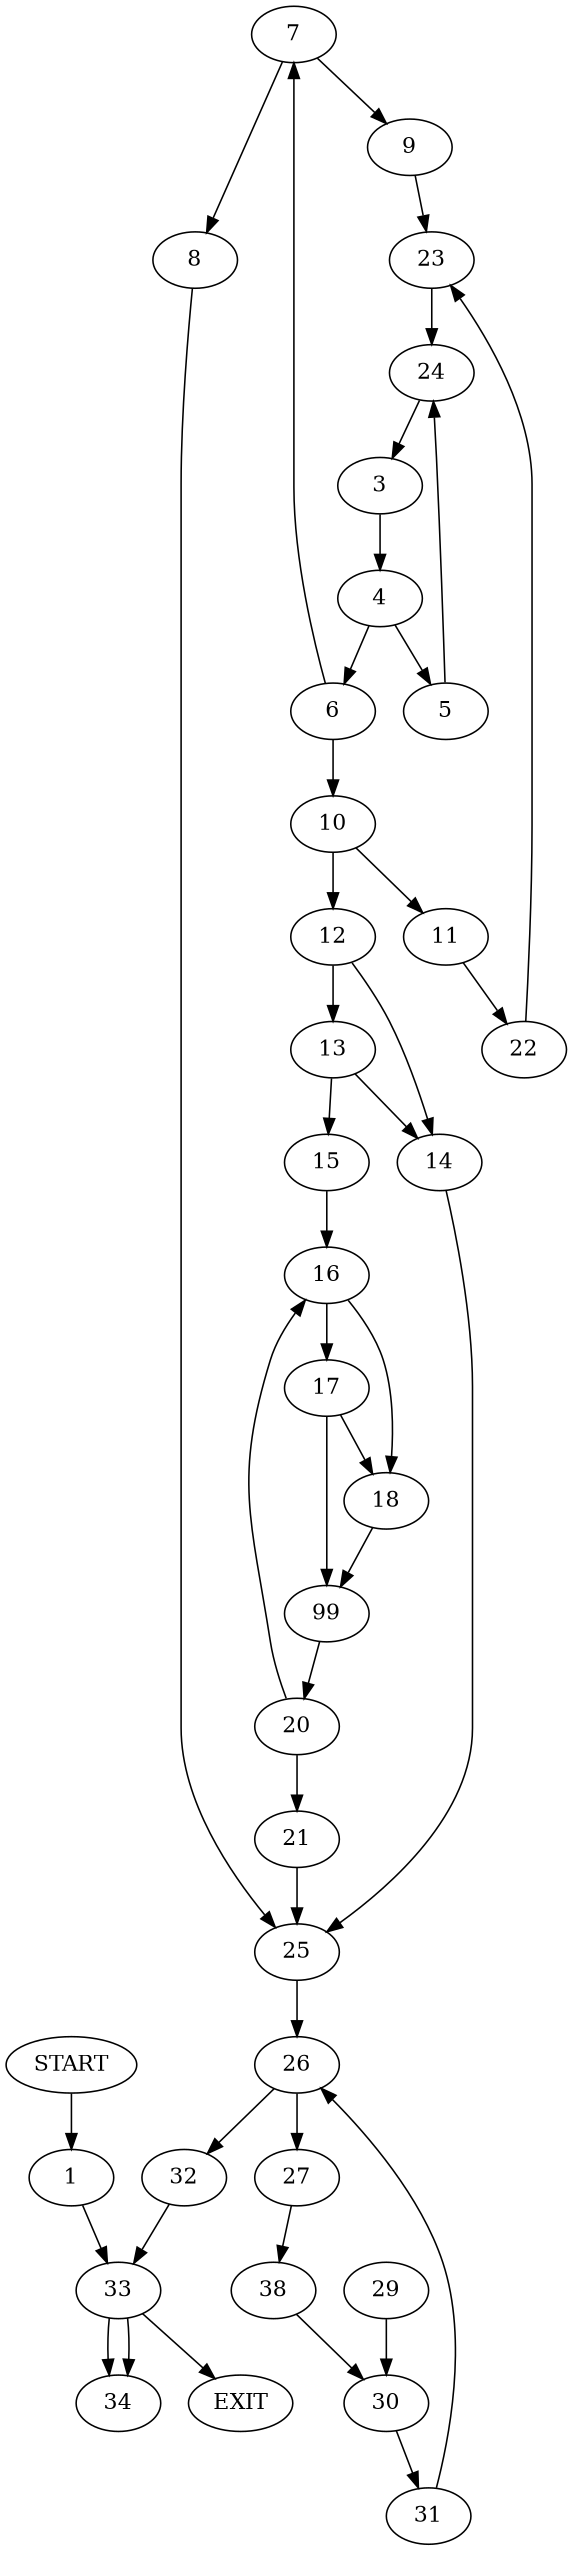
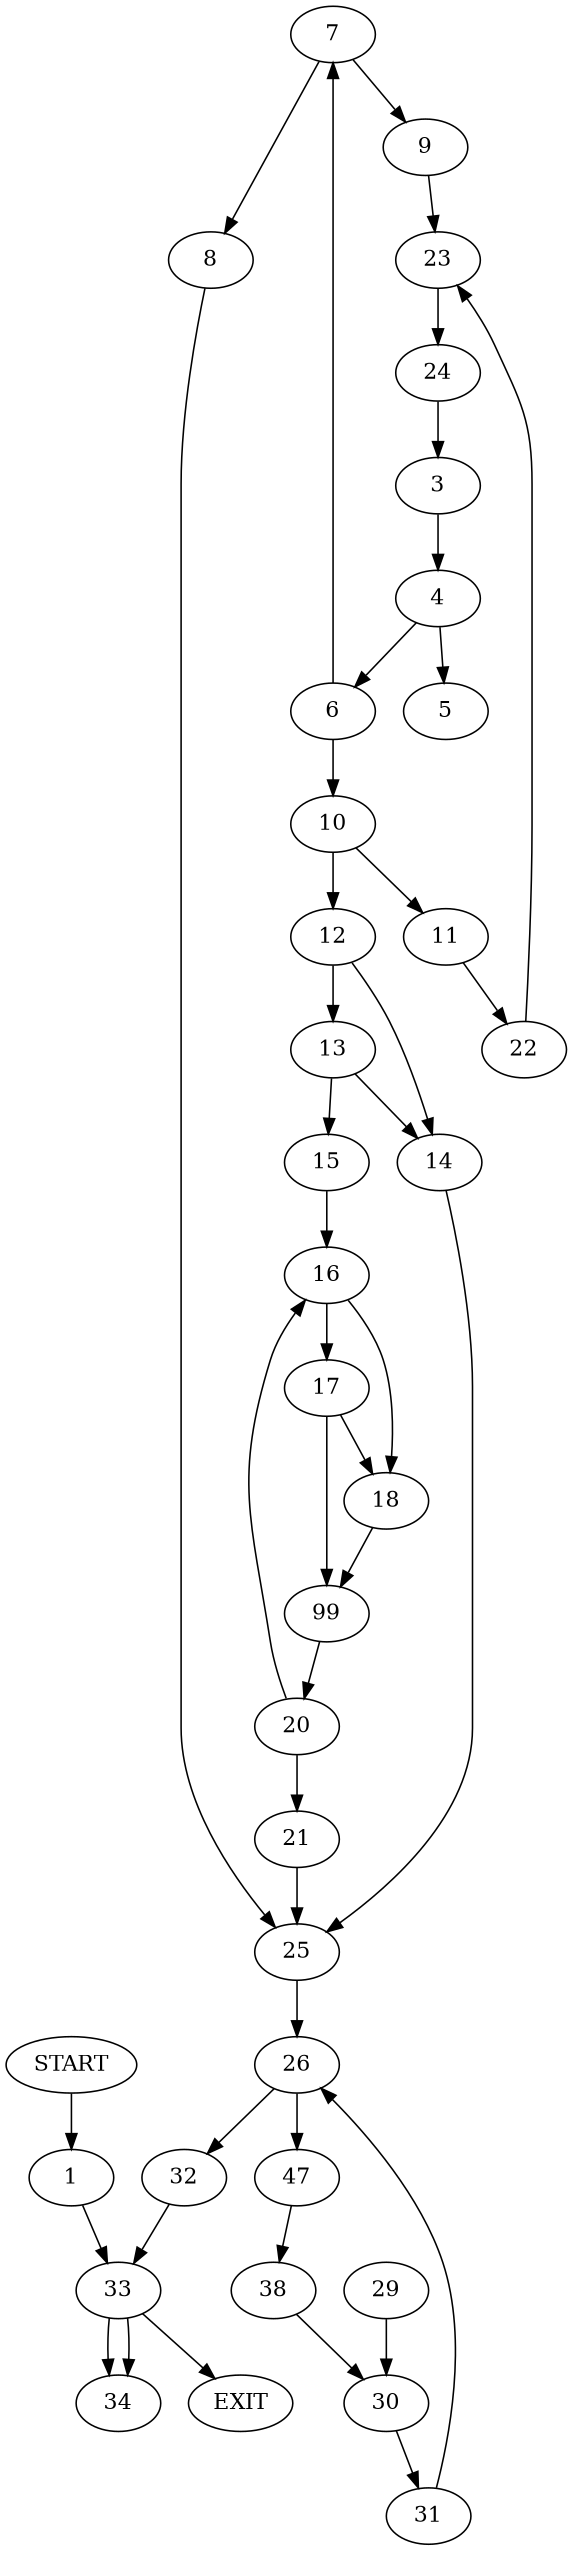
(440, 550) -> none
(297, 2178) -> (297, 2178)
